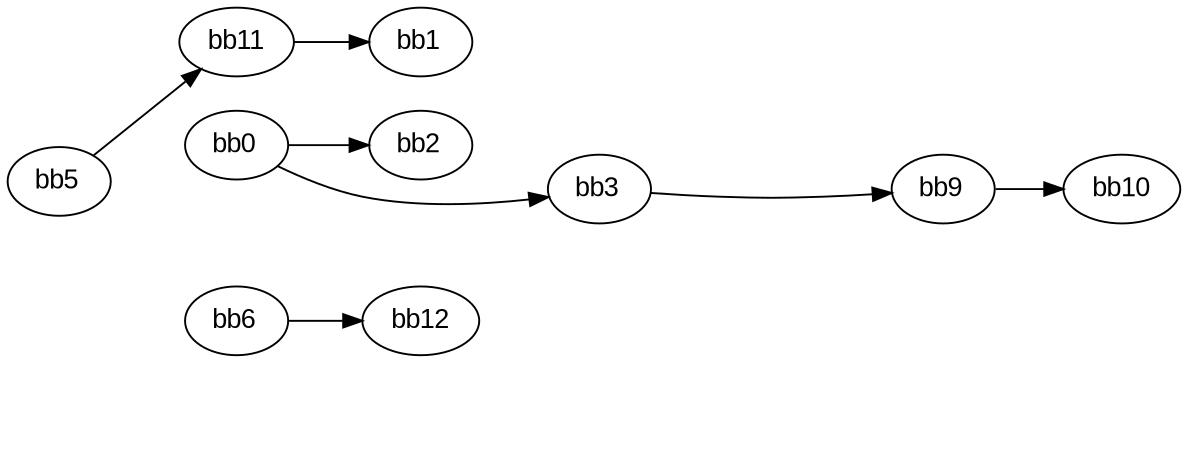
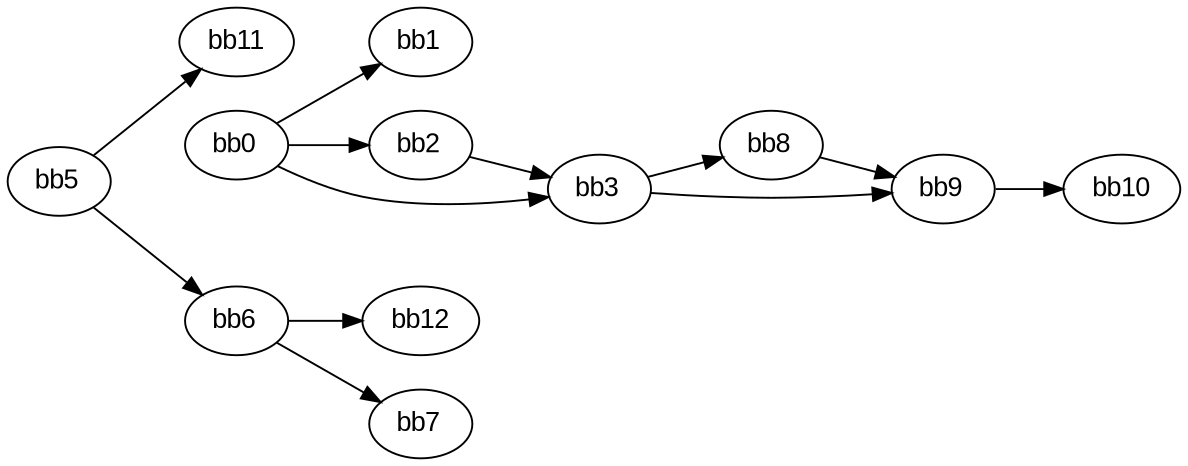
(322, 42) -> (320, 98)
none -> (771, 145)
none -> (501, 165)
none -> (140, 245)
none -> (421, 424)
